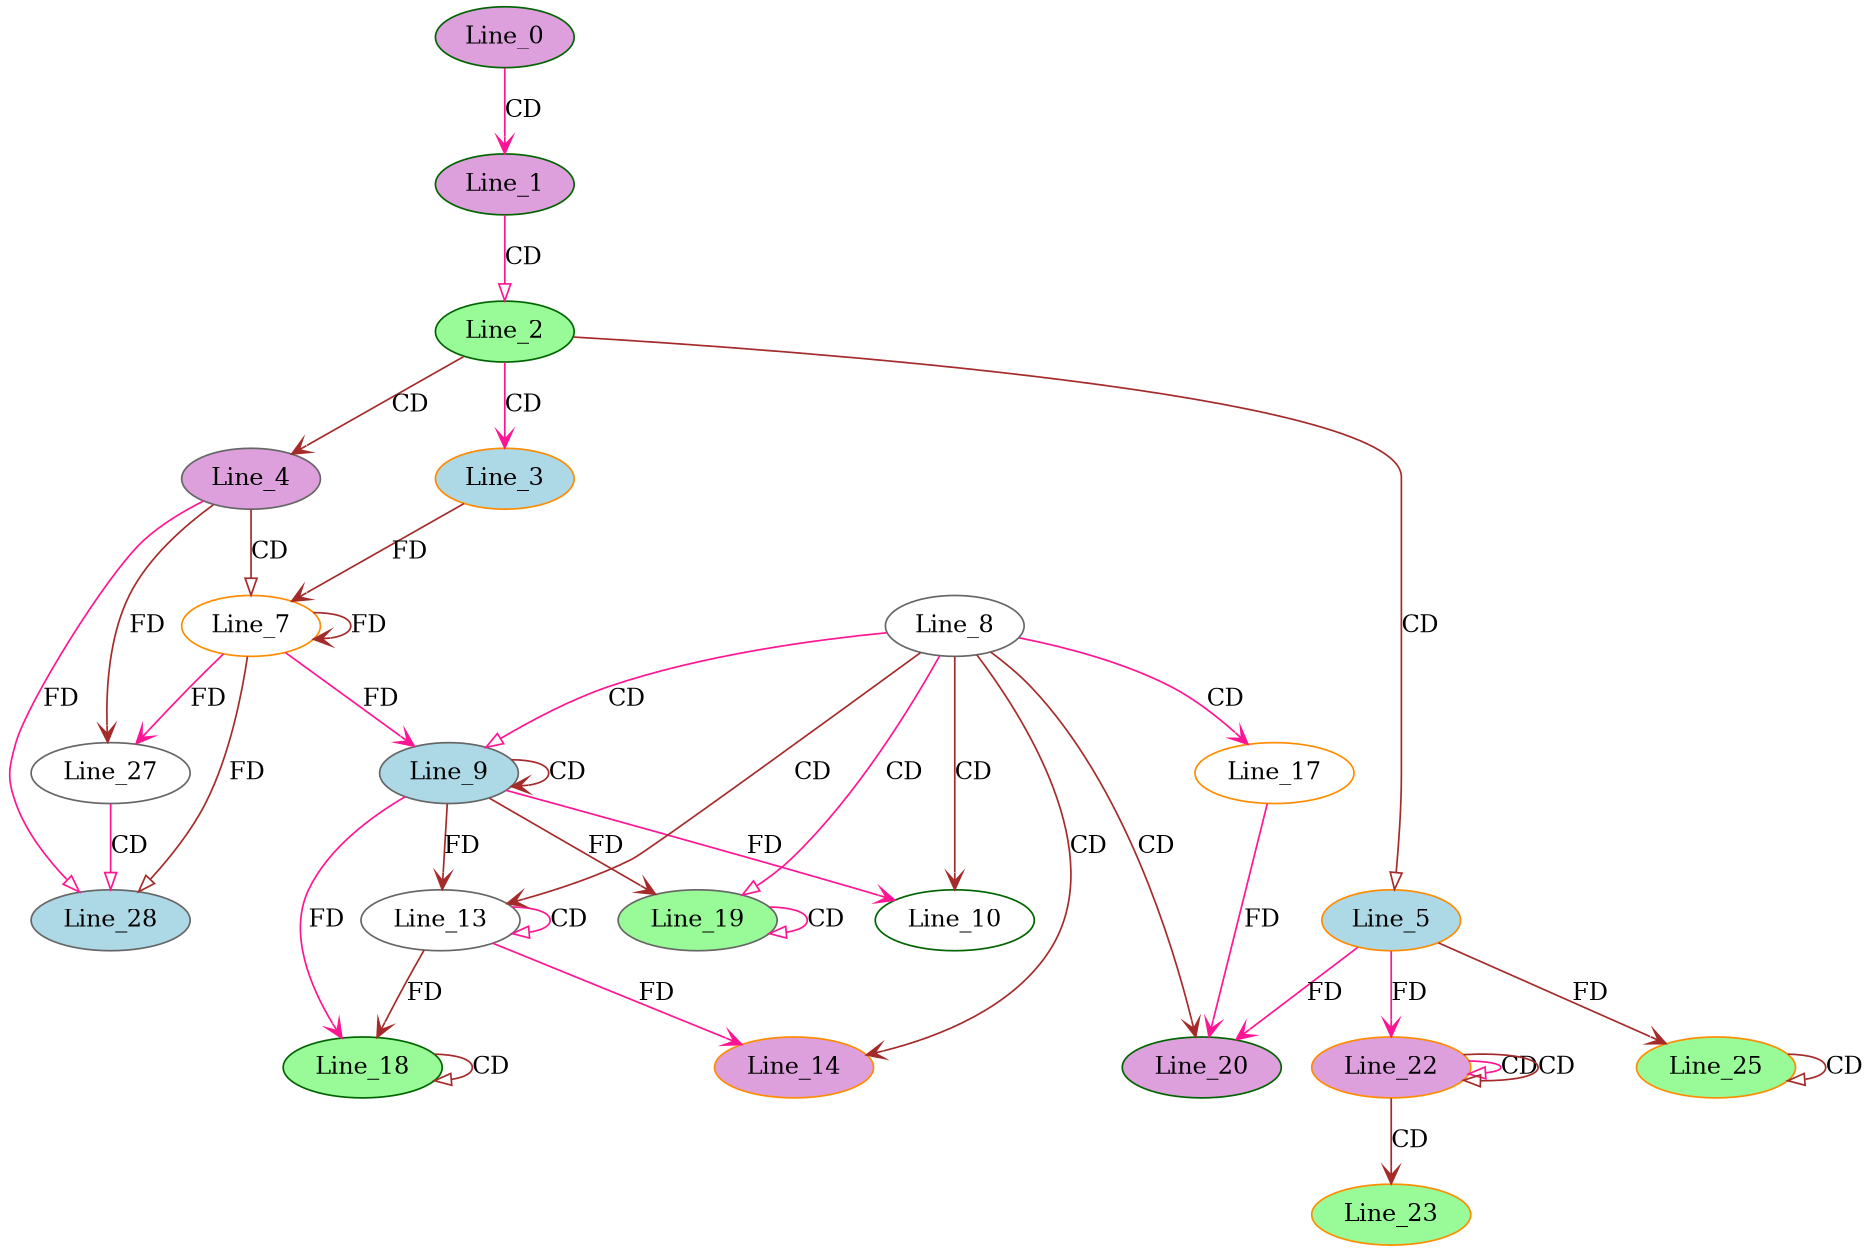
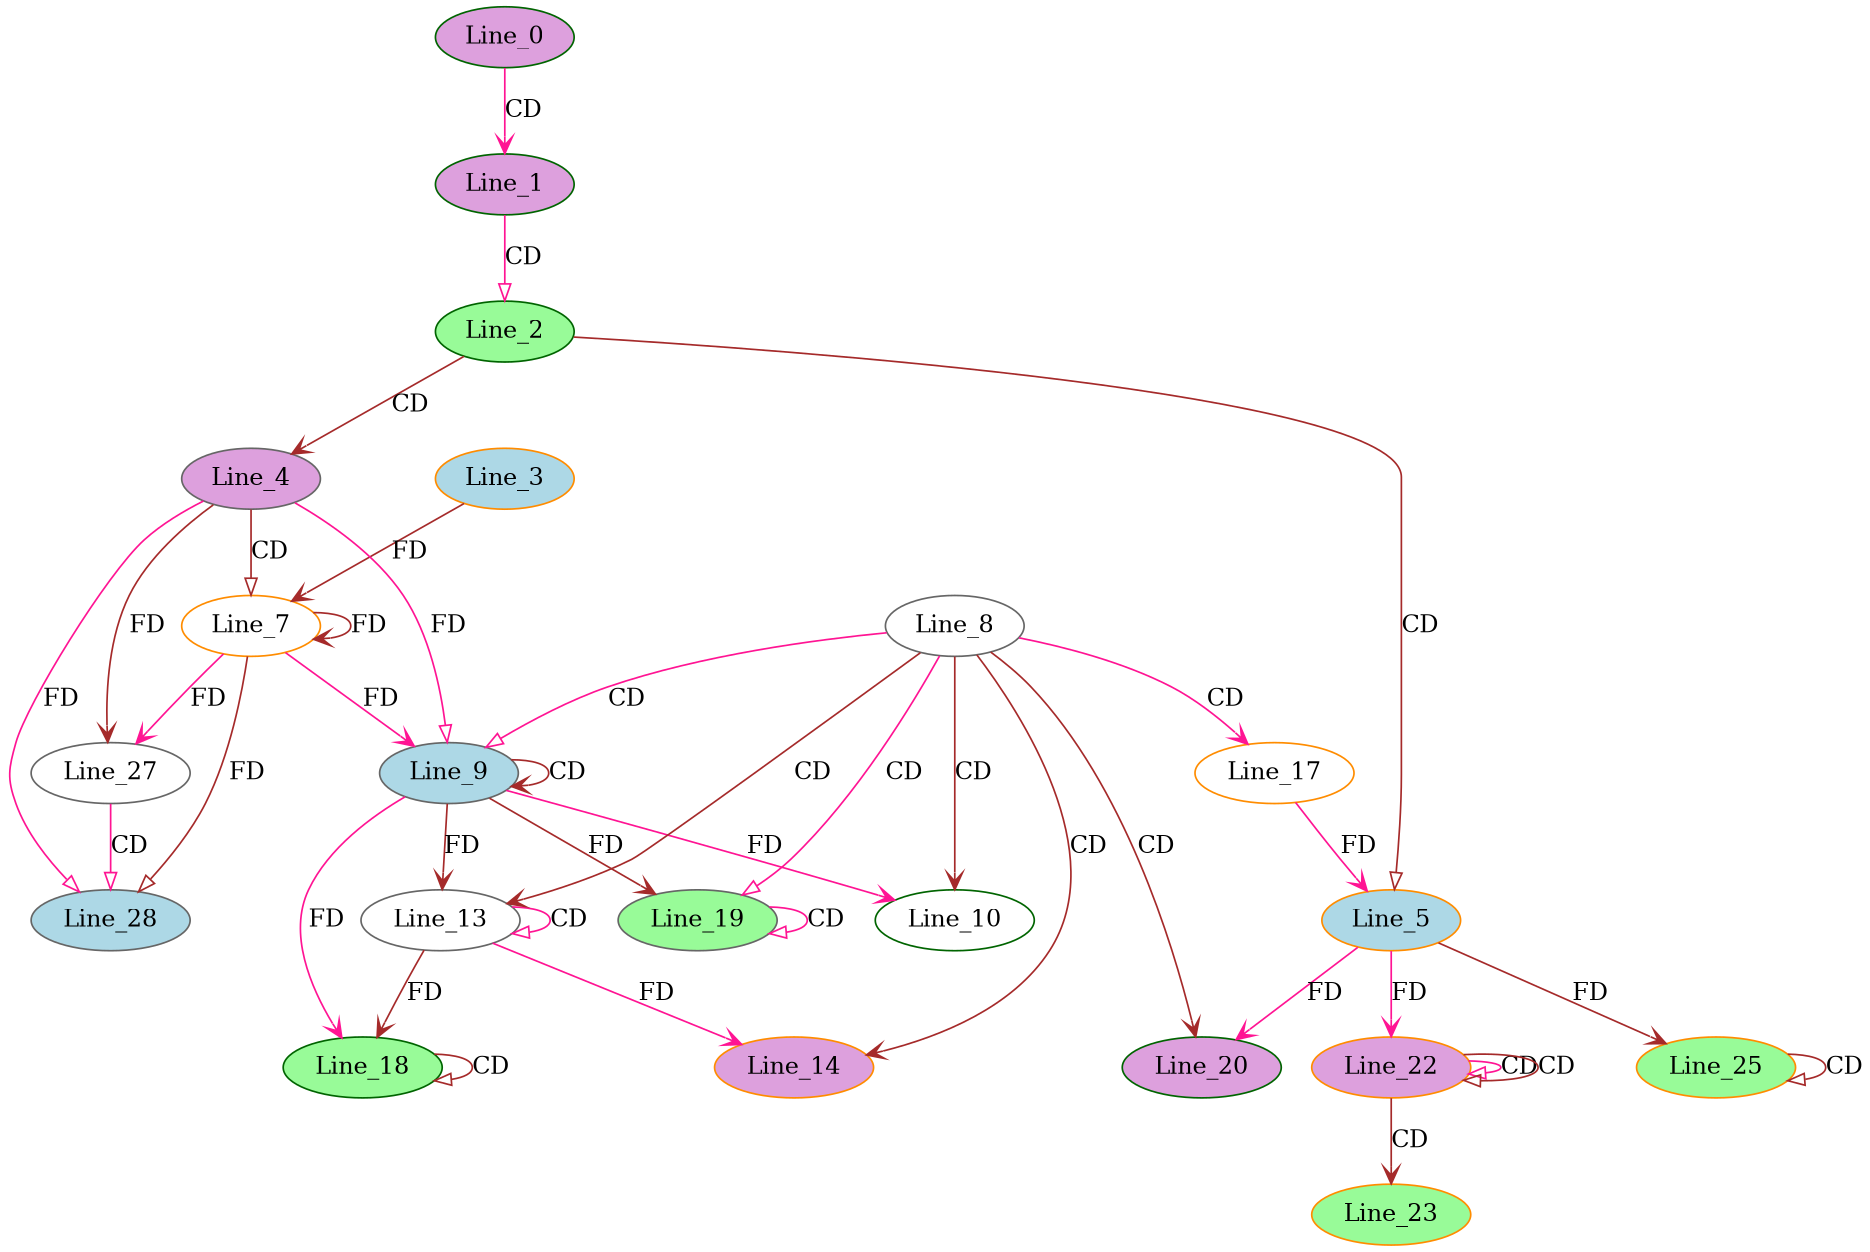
(505, 397) -> none
none -> (401, 593)
(1240, 912) -> (1325, 841)
